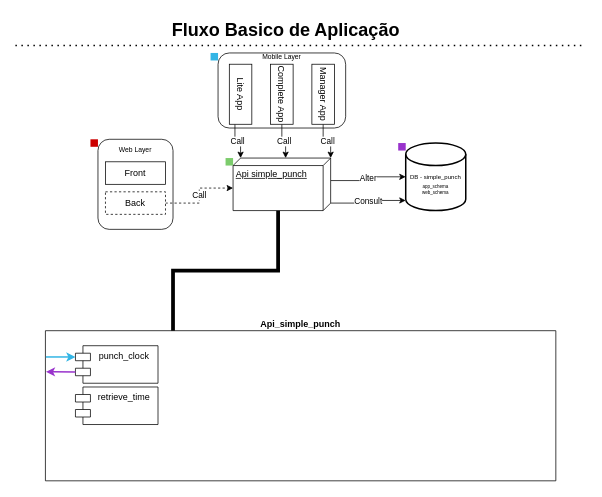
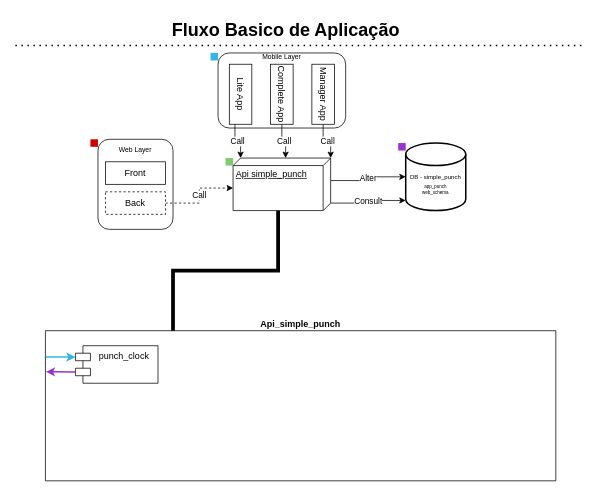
(435, 190) -> (435, 190)
(117, 405) -> none
